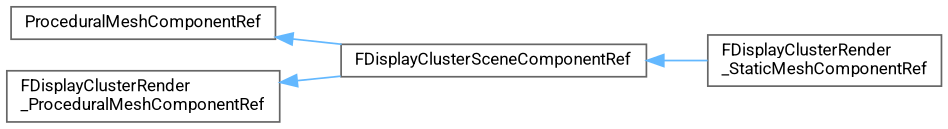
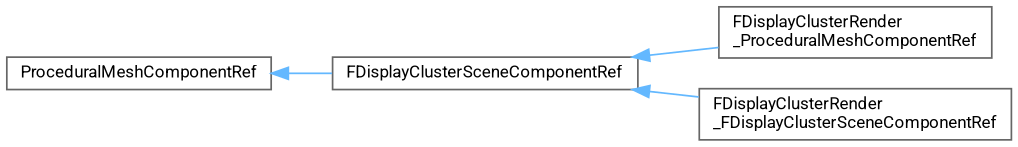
(825, 61) -> (855, 114)
(319, 78) -> (684, 51)
